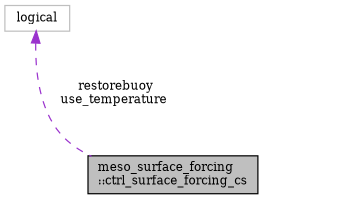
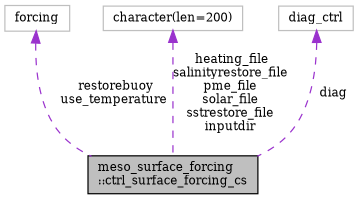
(37, 18) -> (37, 18)
none -> (173, 18)
none -> (316, 18)
